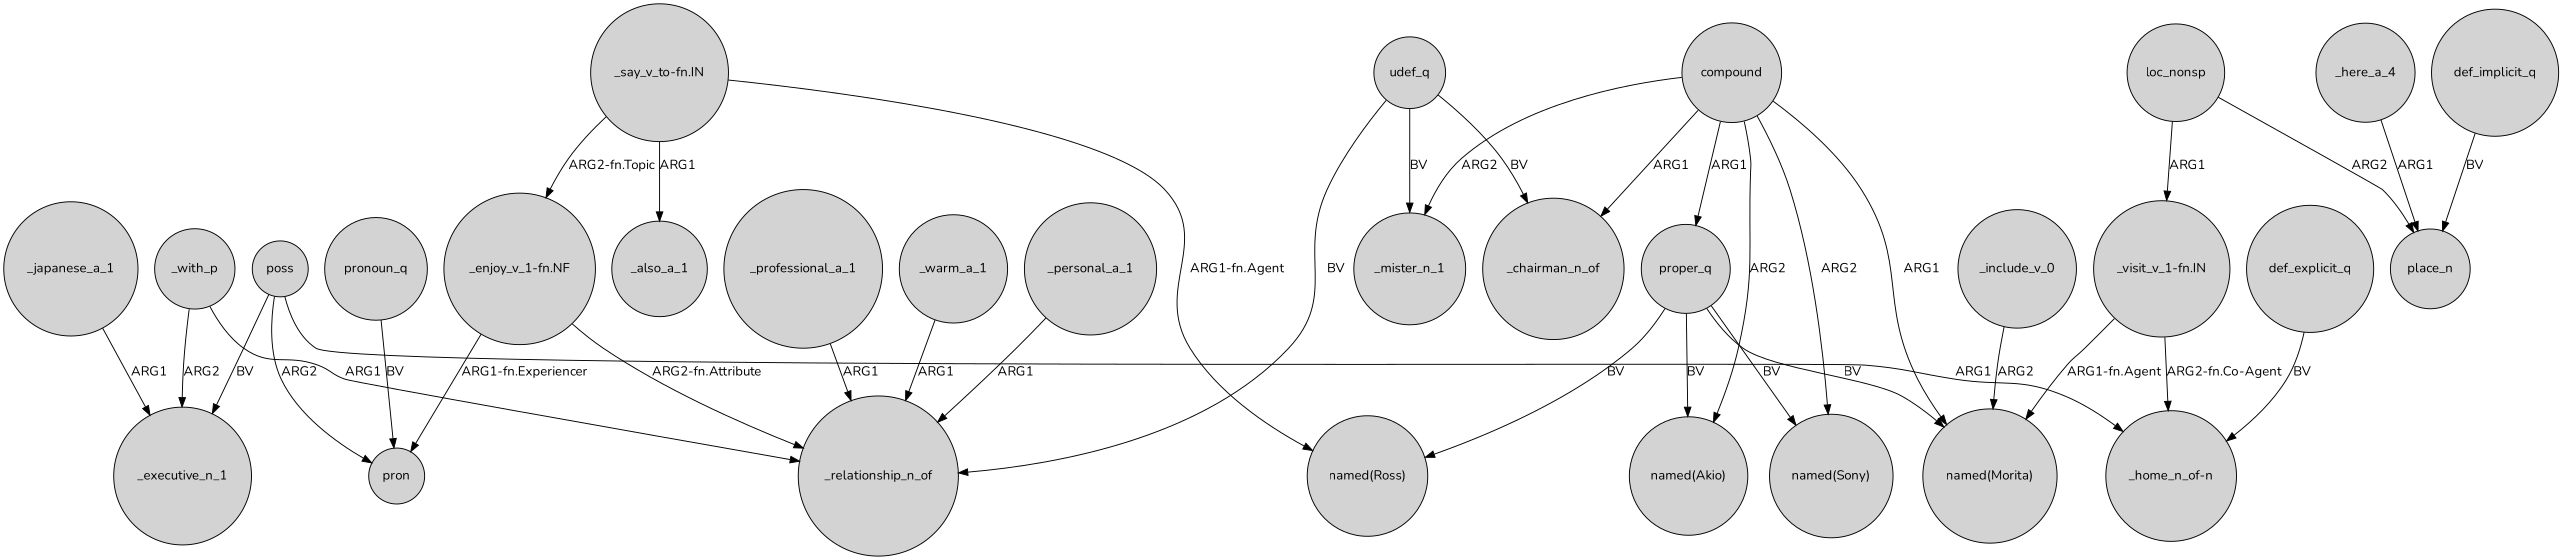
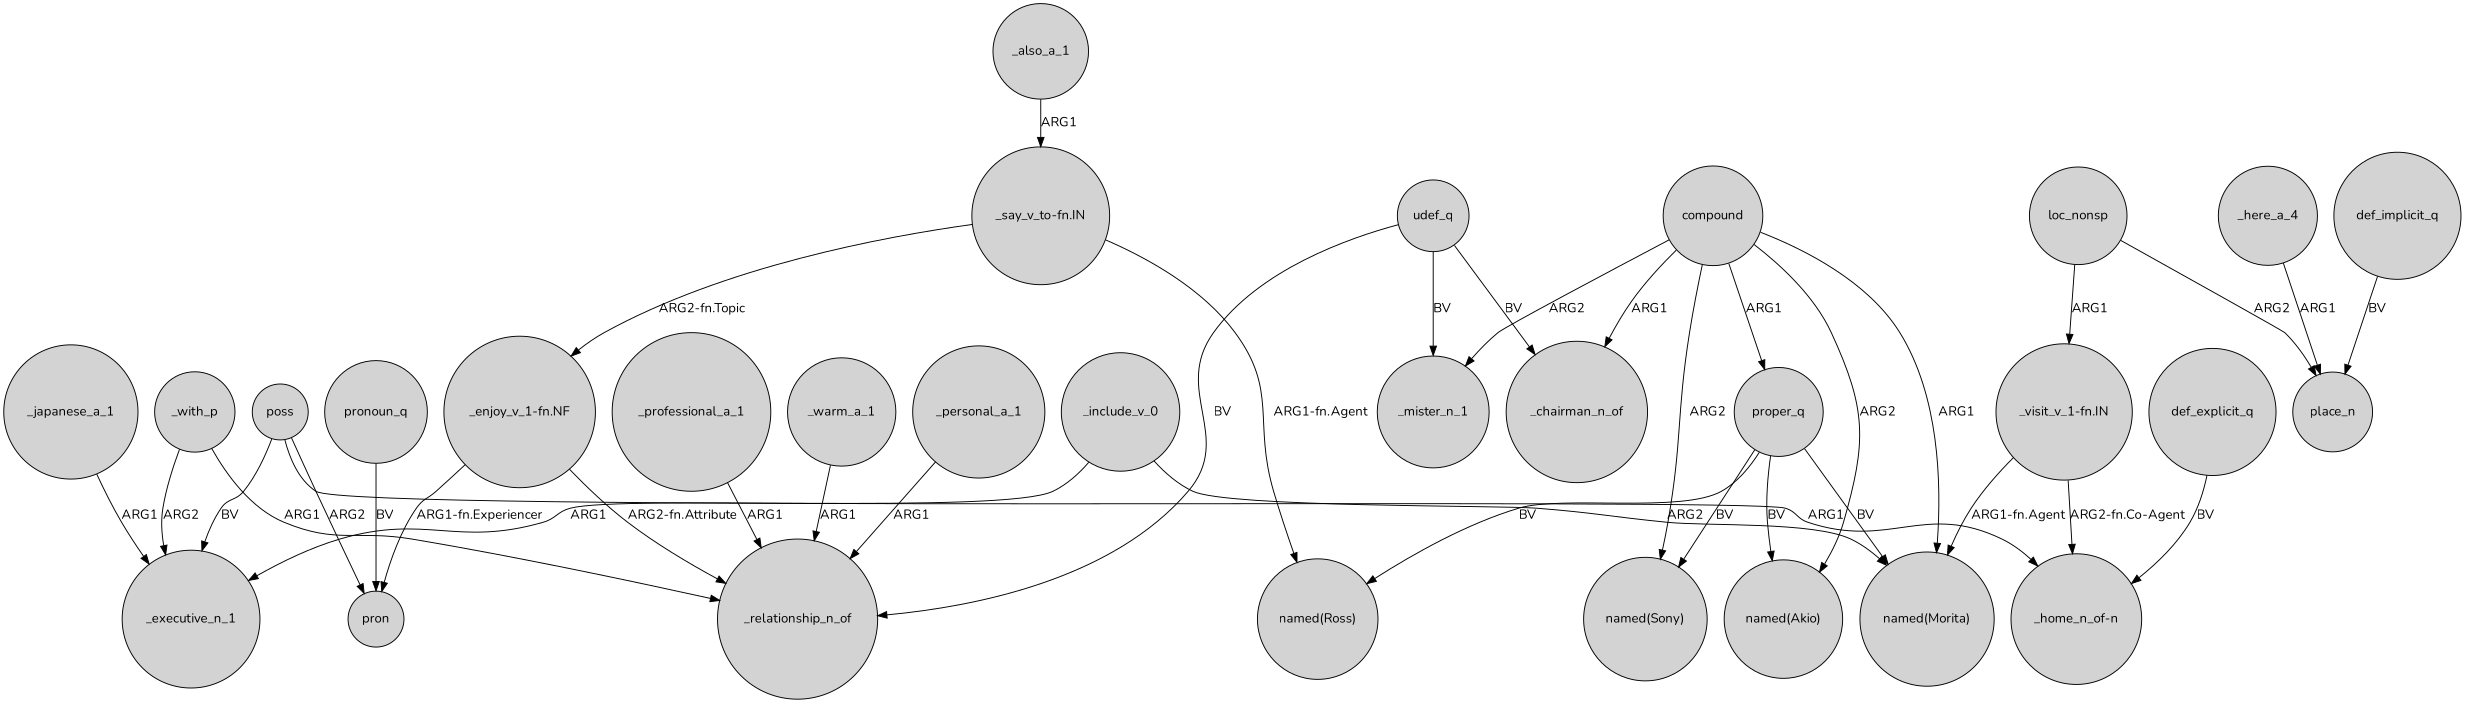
(660, 177) -> (1041, 118)
none -> (565, 510)
